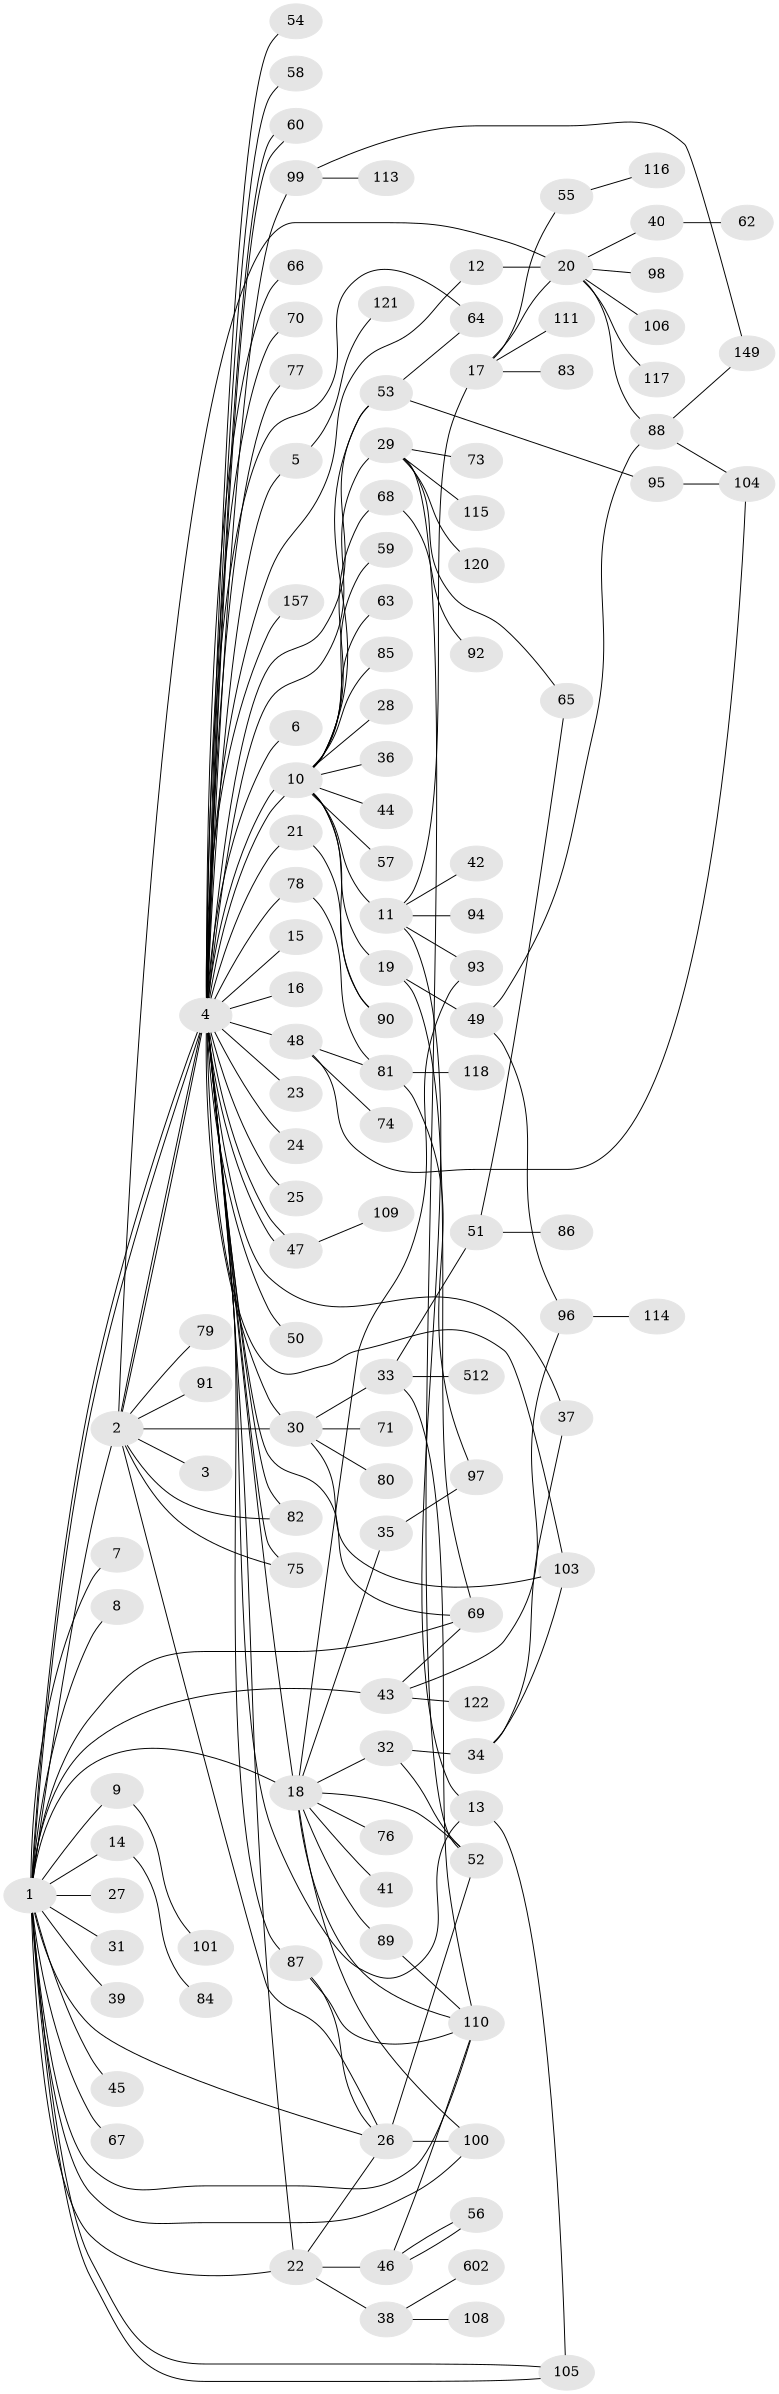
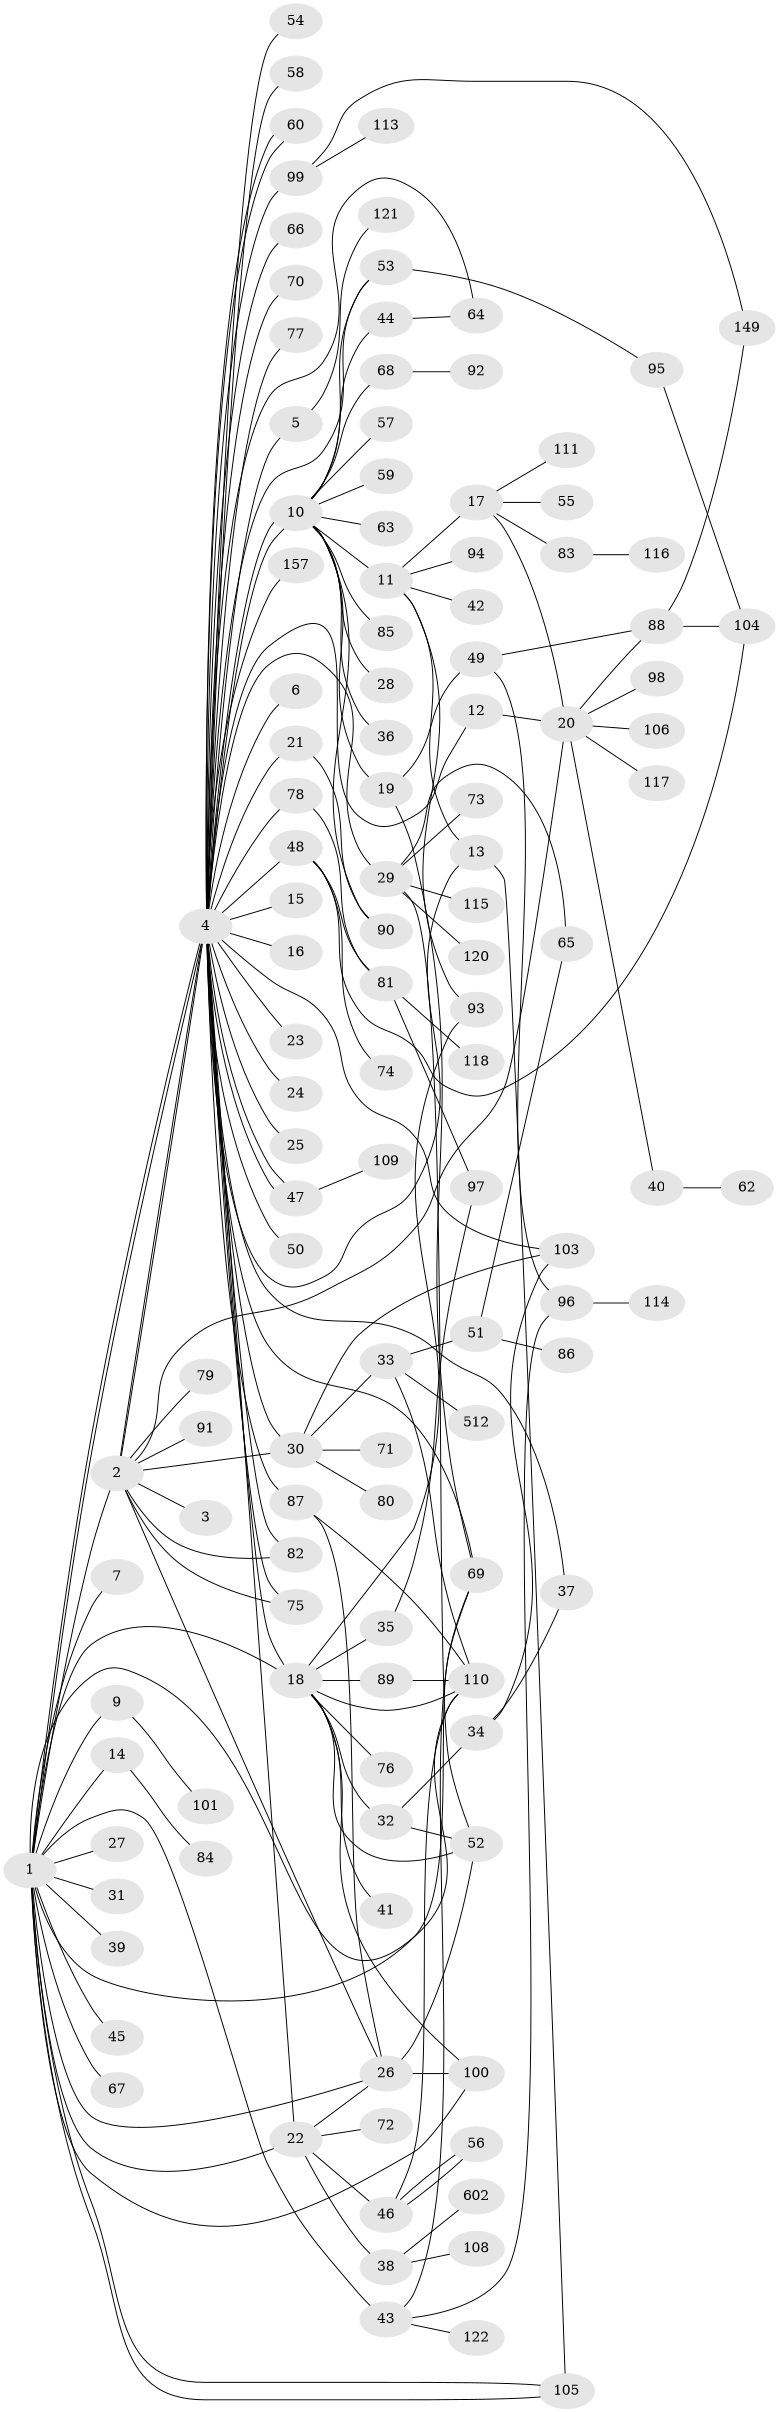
(611, 184) -> (611, 555)
(431, 356) -> (432, 318)
(117, 1607) -> none
none -> (386, 2126)
